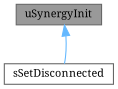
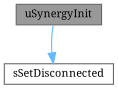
(66, 50) -> (52, 39)
